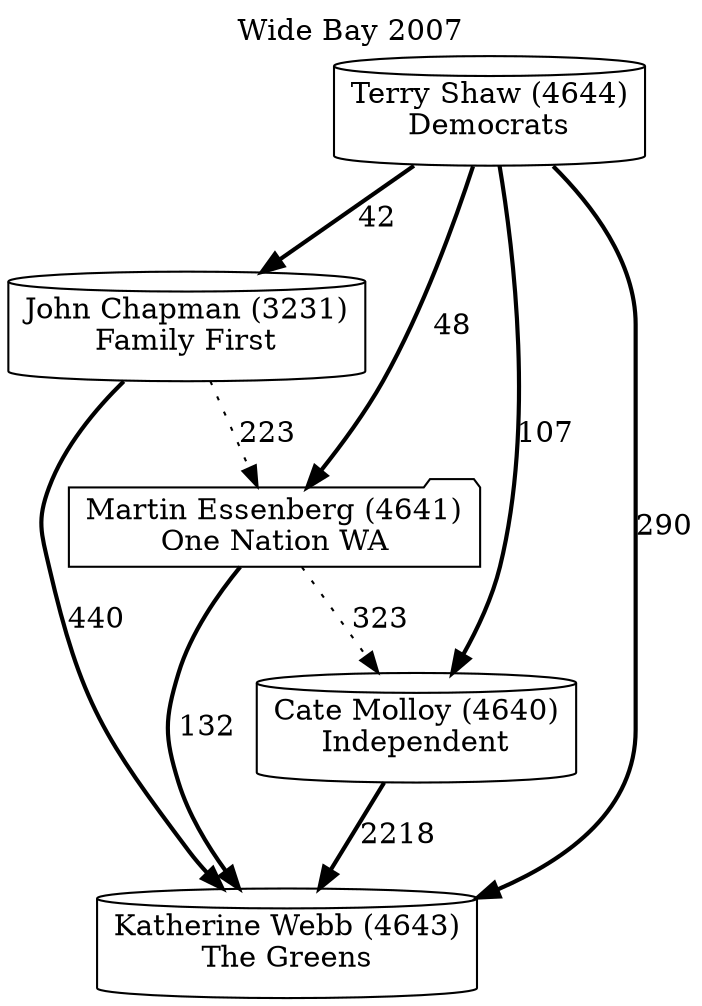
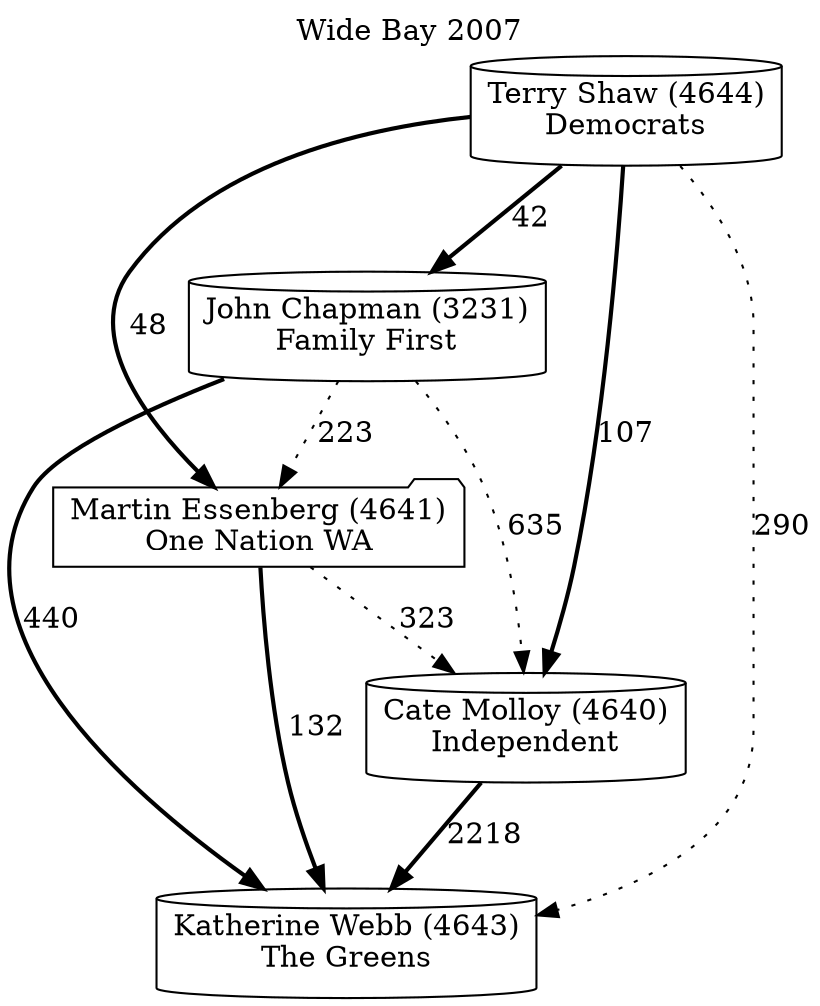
none -> (492, 507)
(636, 548) -> (754, 581)
